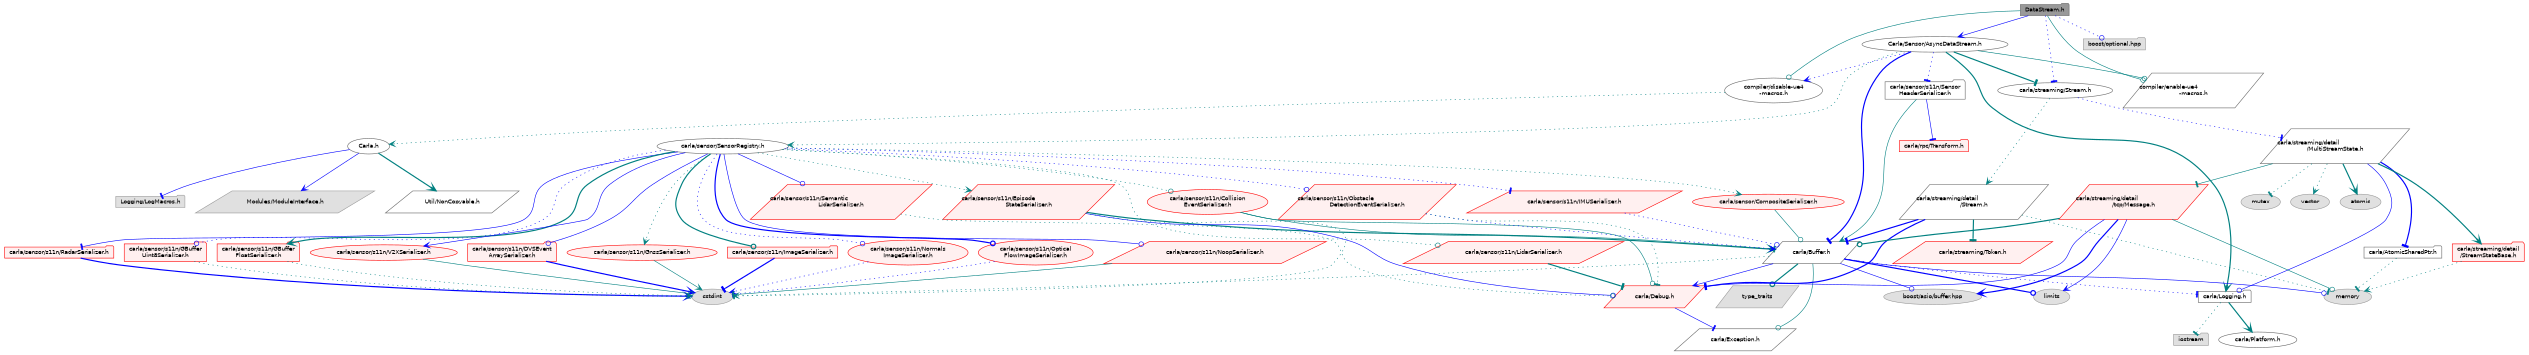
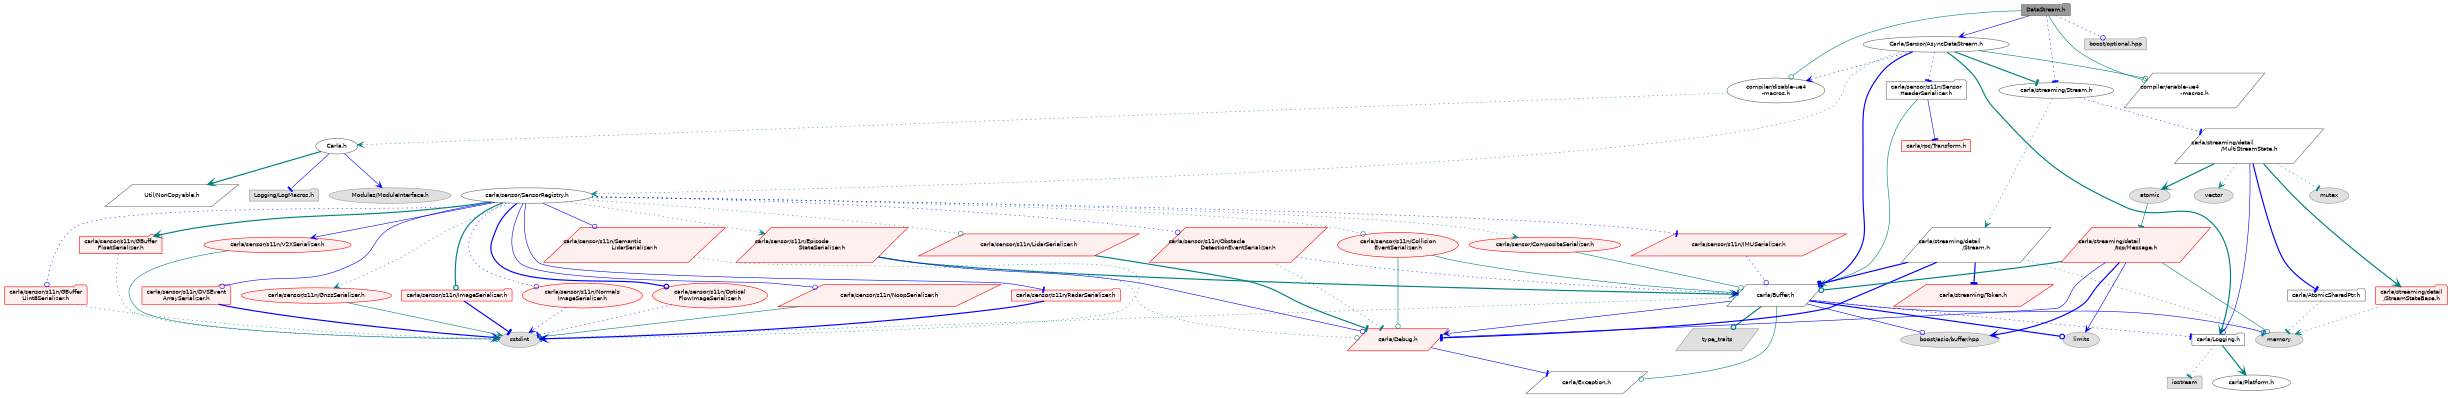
(2236, 174) -> (2144, 216)
(285, 202) -> (390, 196)
(1973, 227) -> (1975, 269)
